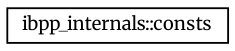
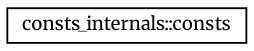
(118, 26) -> (127, 26)
